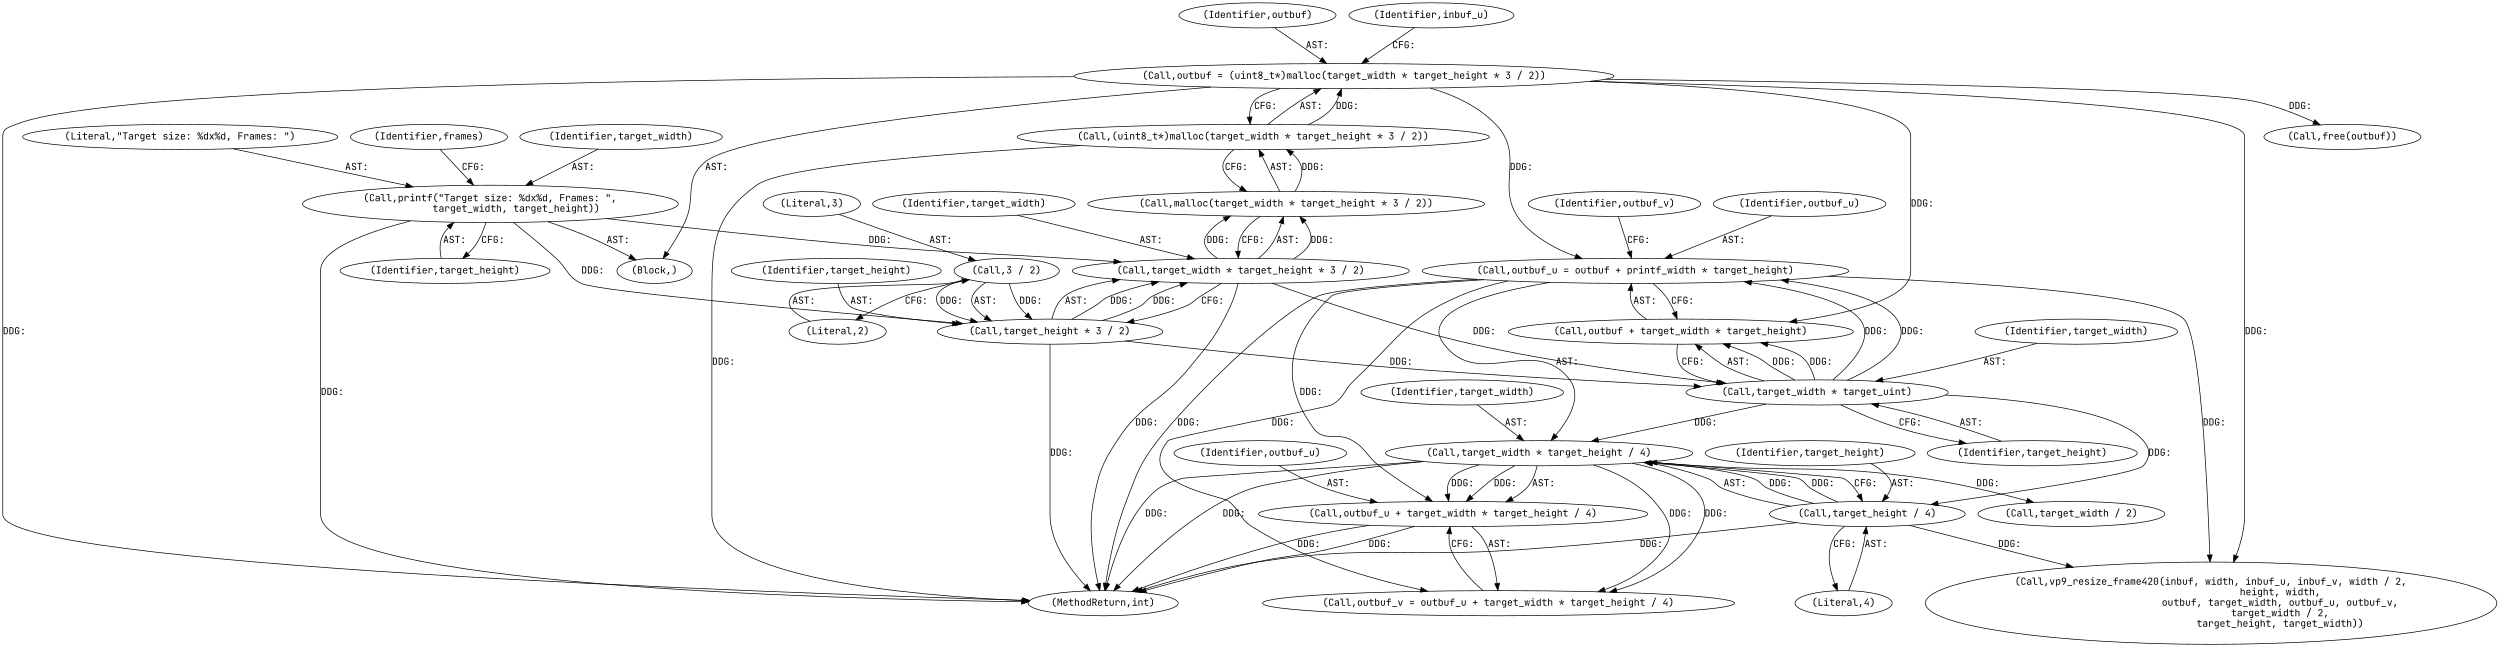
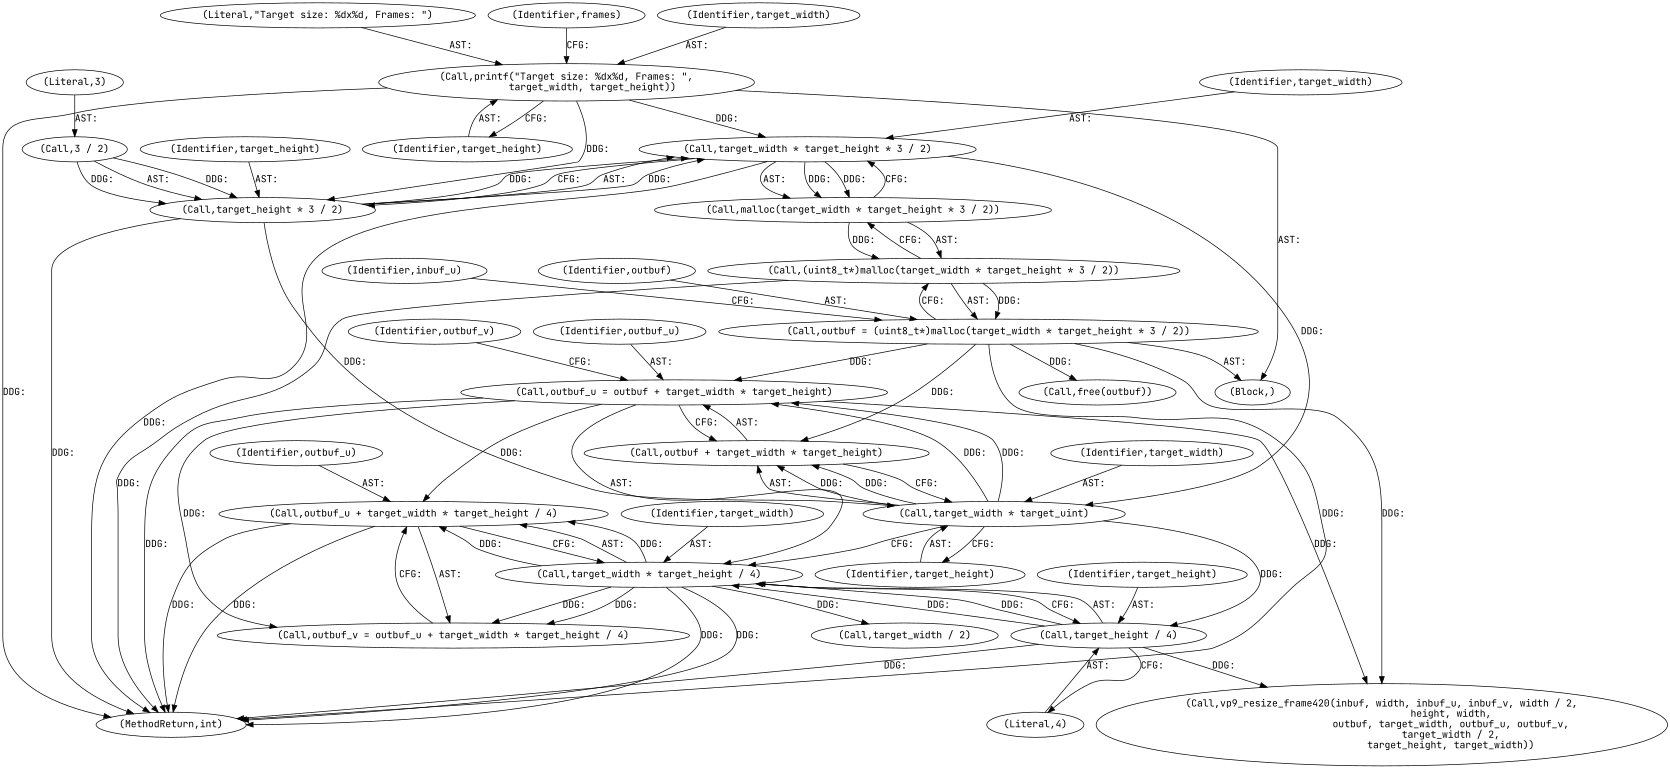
(1635, 271) -> (674, 392)
(838, 332) -> none
(1709, 423) -> (905, 544)
none -> (529, 543)
